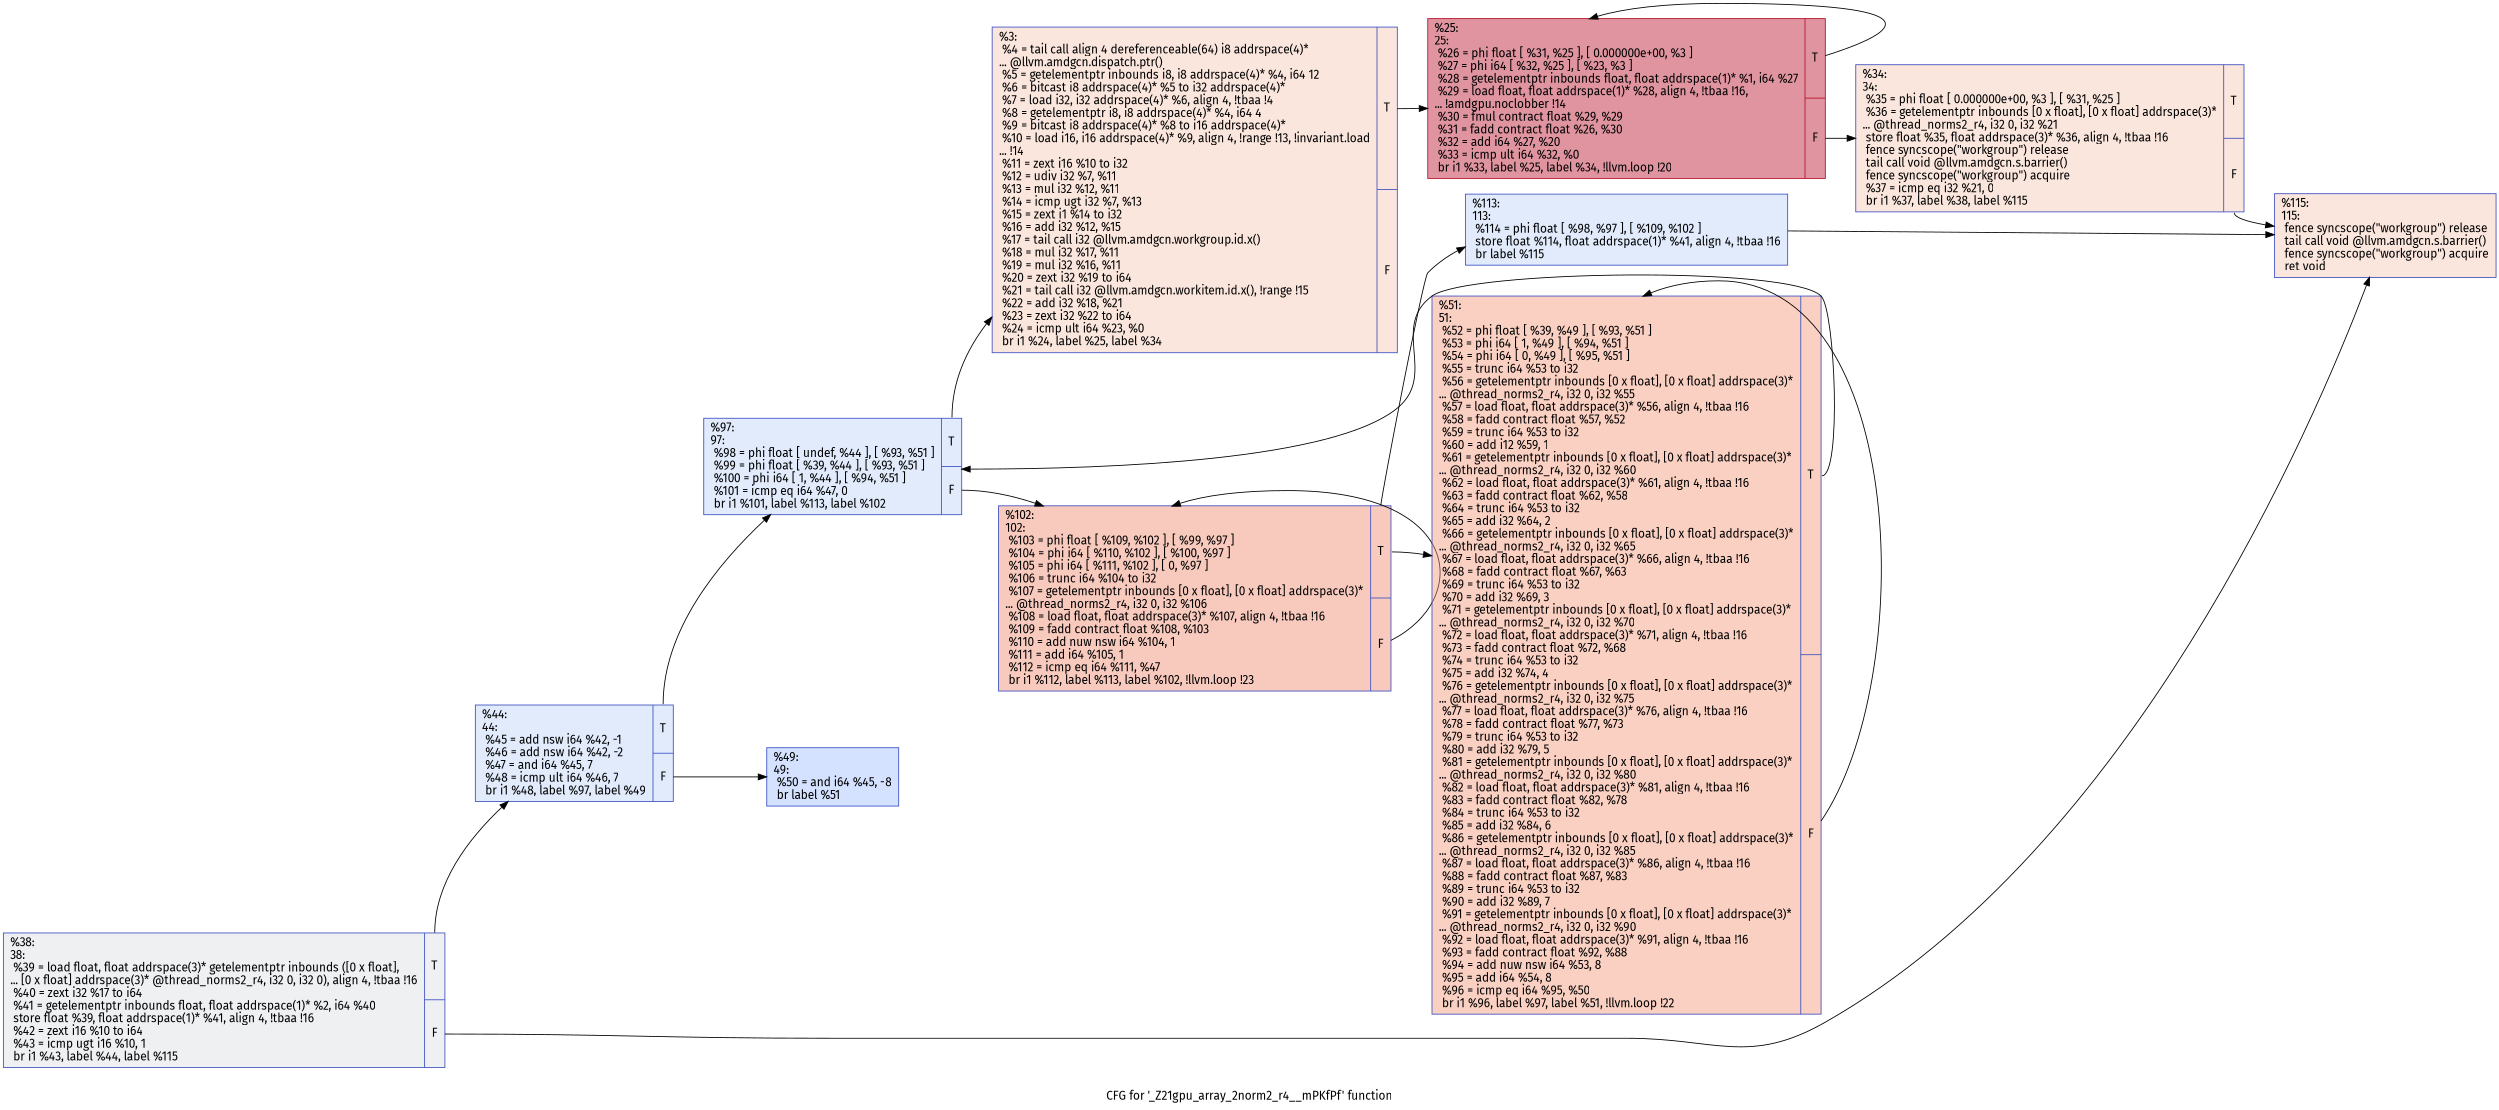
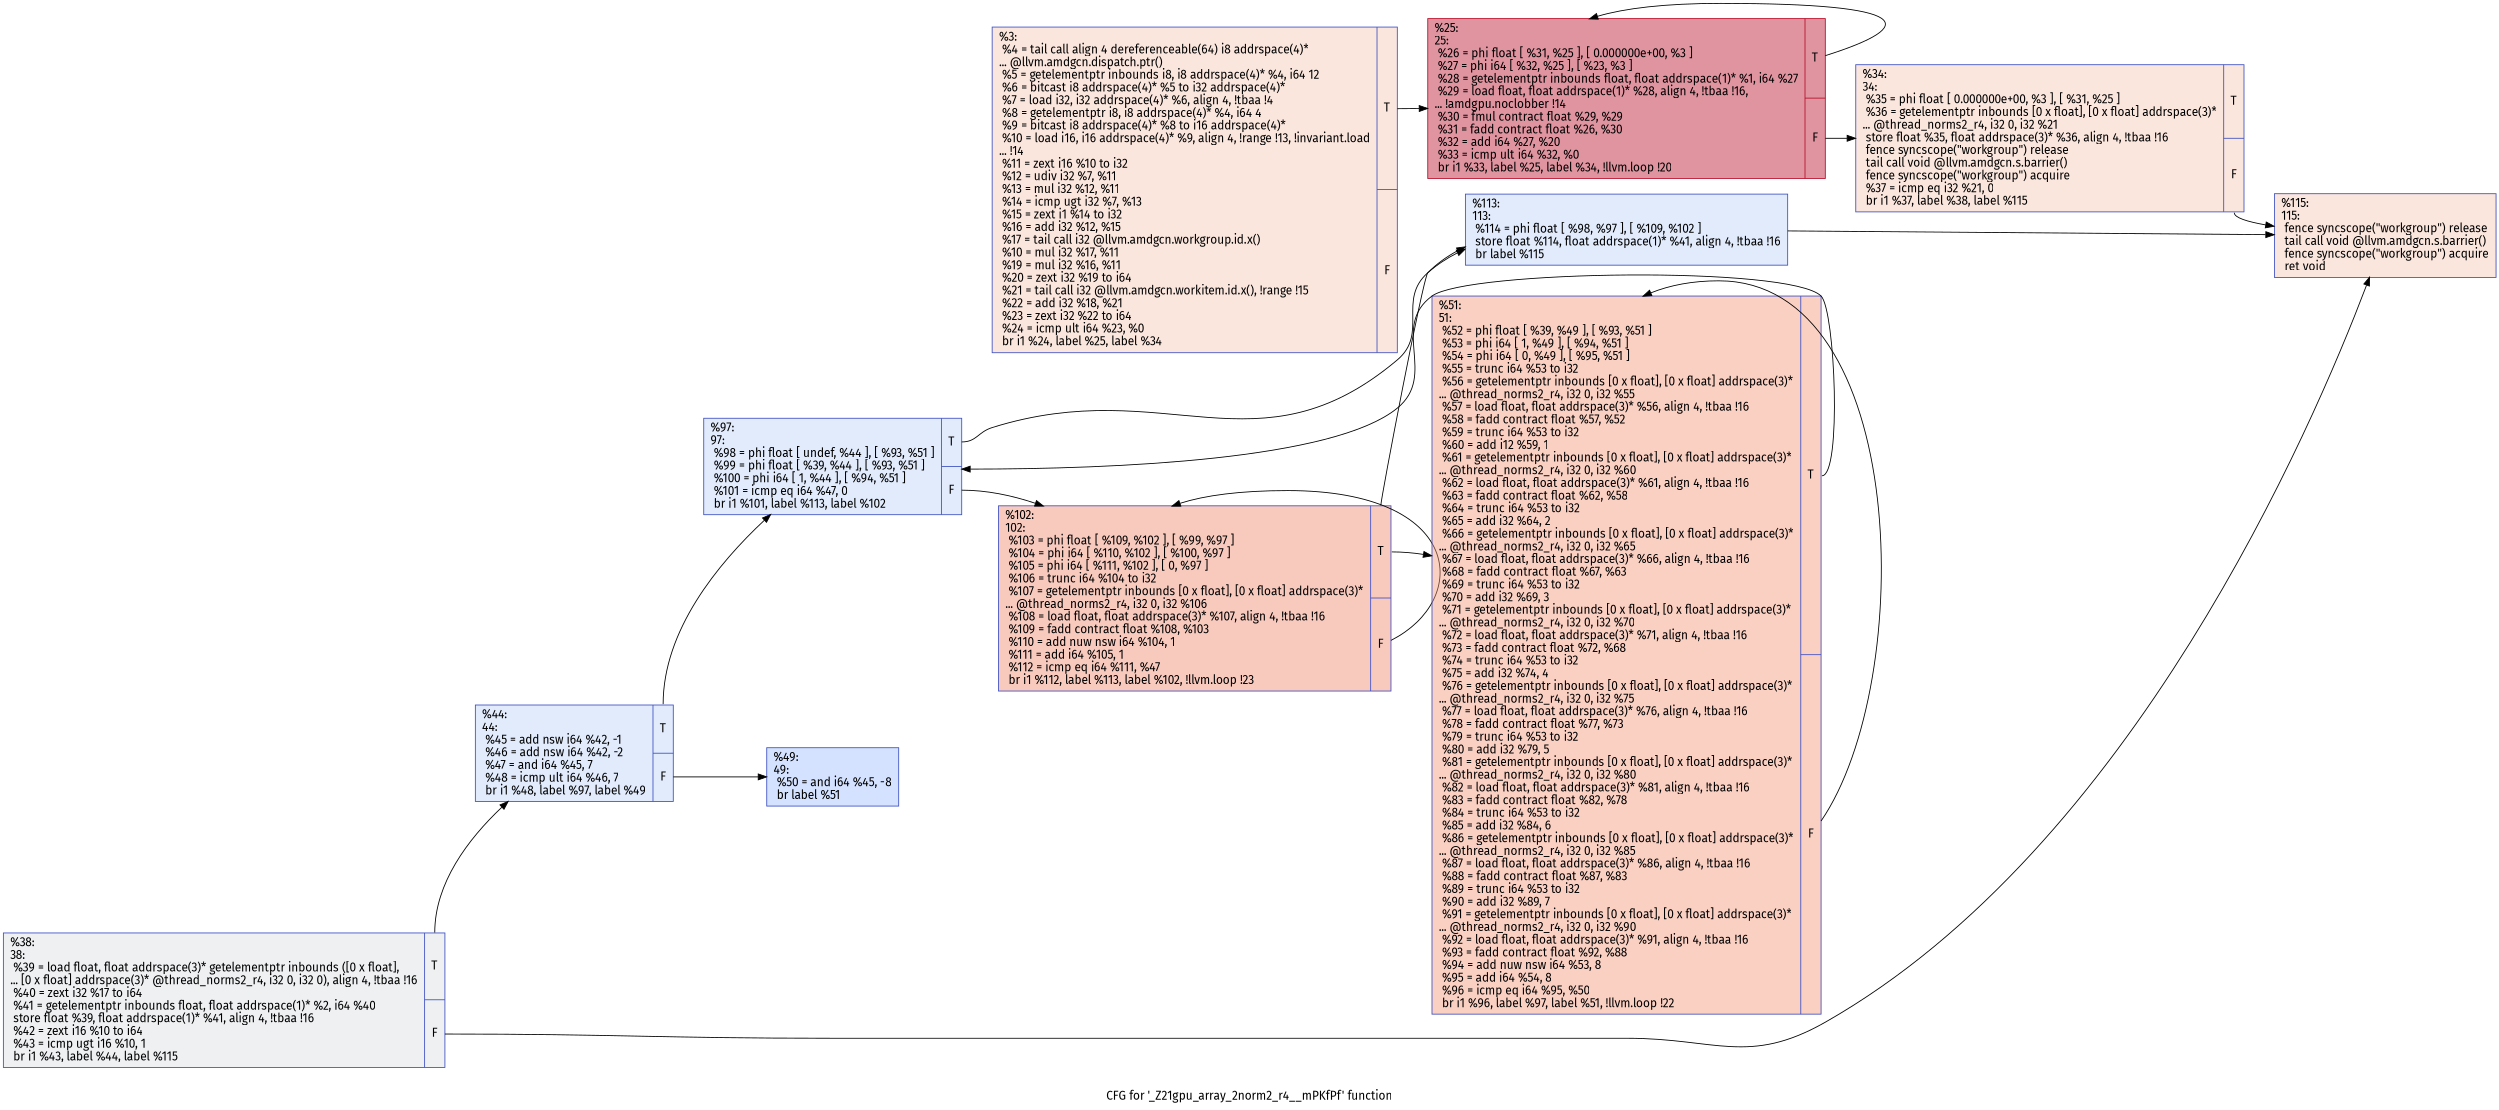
(1059, 253) -> (1059, 253)
(961, 368) -> (1250, 419)
